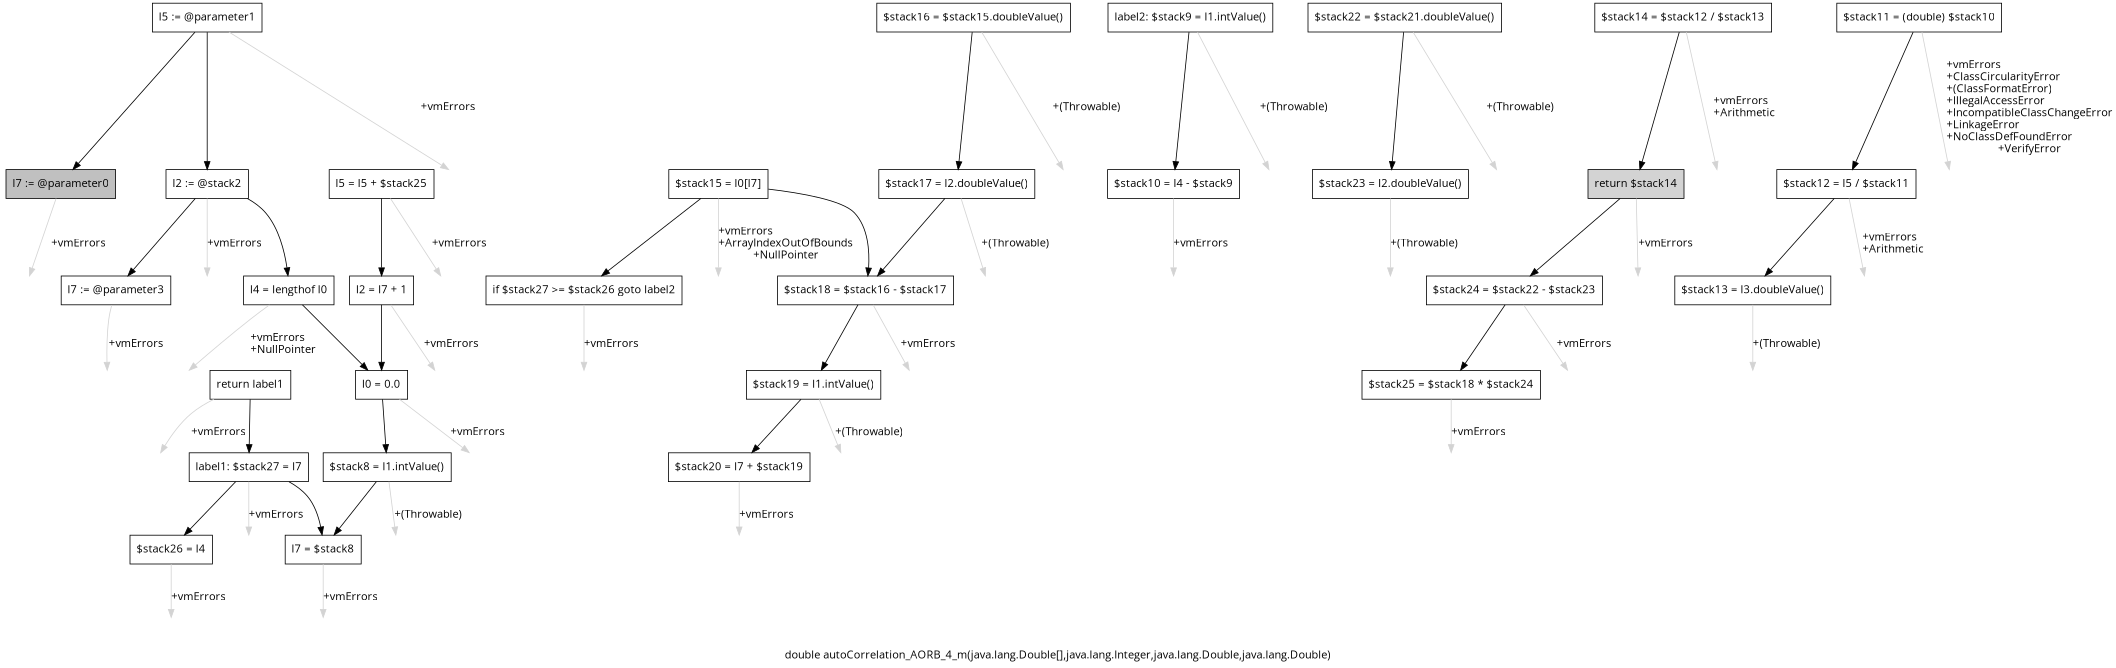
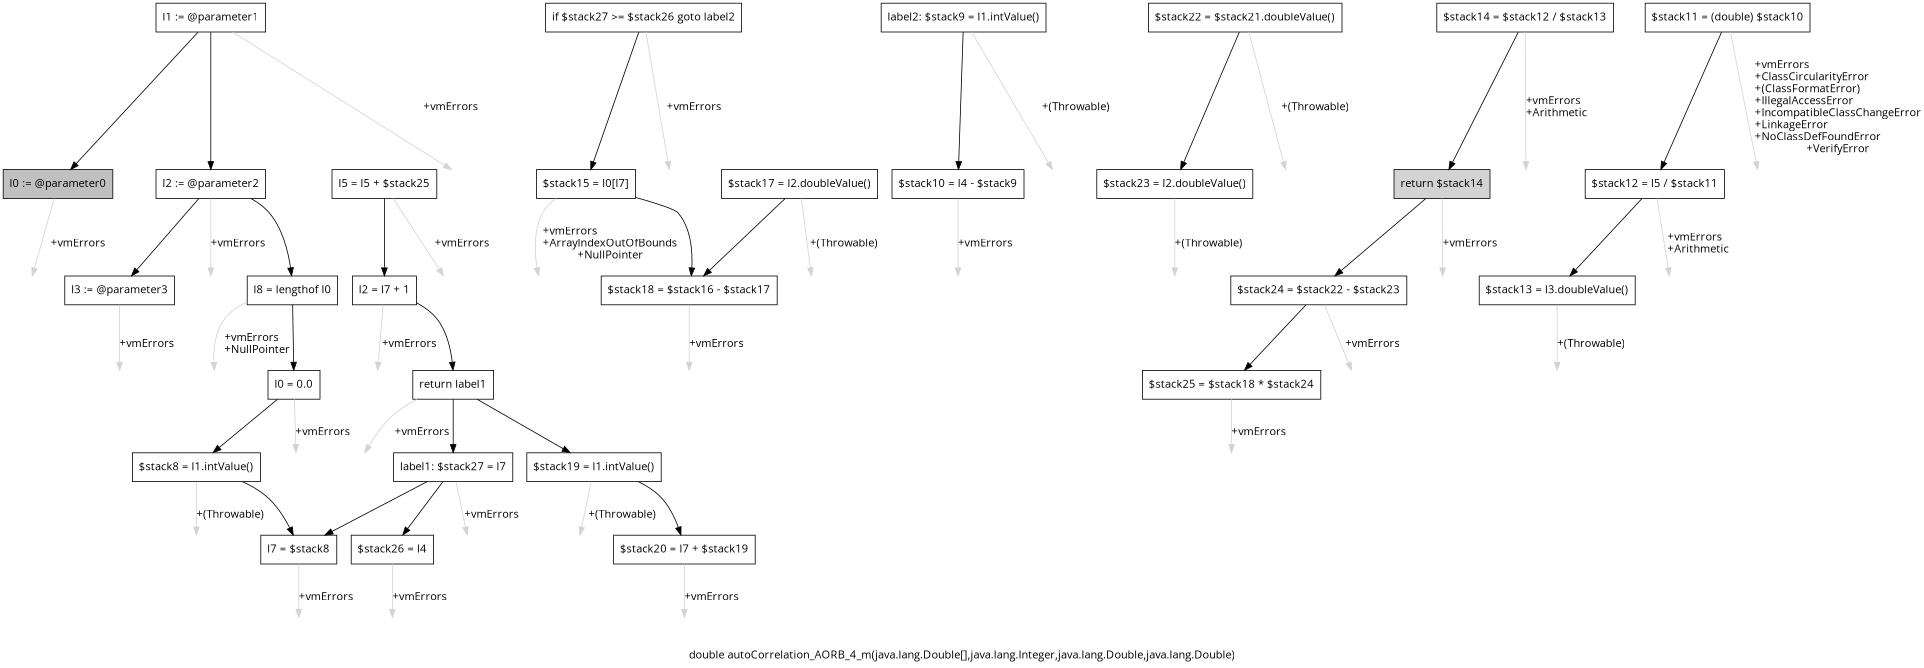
(207, 18) -> (211, 18)
(974, 18) -> none
(61, 184) -> (58, 184)
(207, 184) -> (211, 184)
(654, 235) -> (616, 97)
(116, 290) -> (120, 290)
(289, 290) -> (292, 290)
(382, 334) -> (442, 327)
(842, 334) -> (520, 424)
